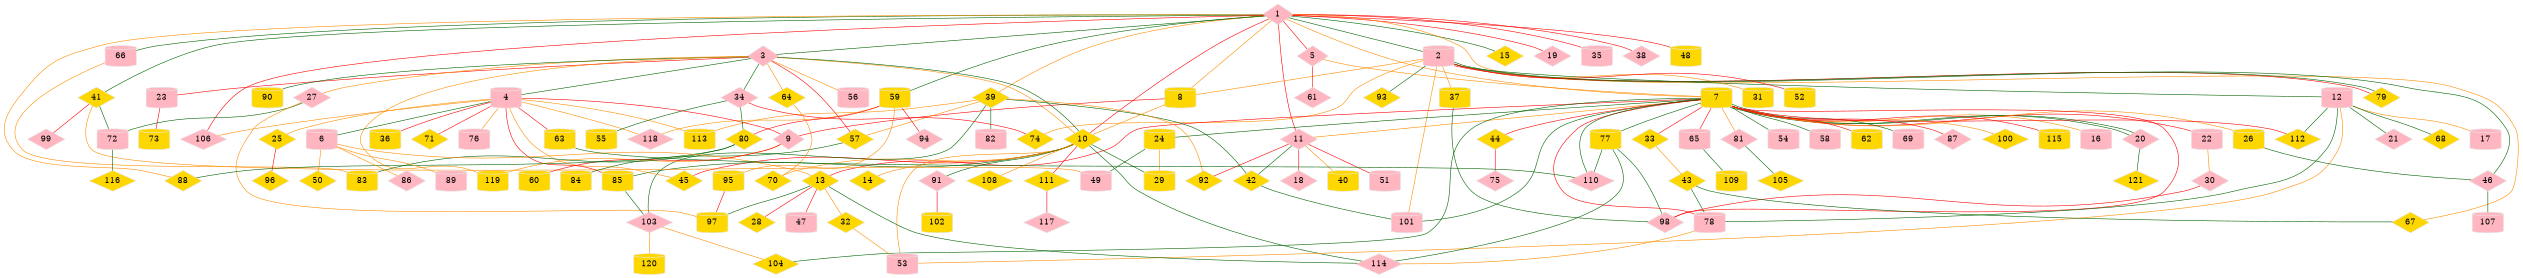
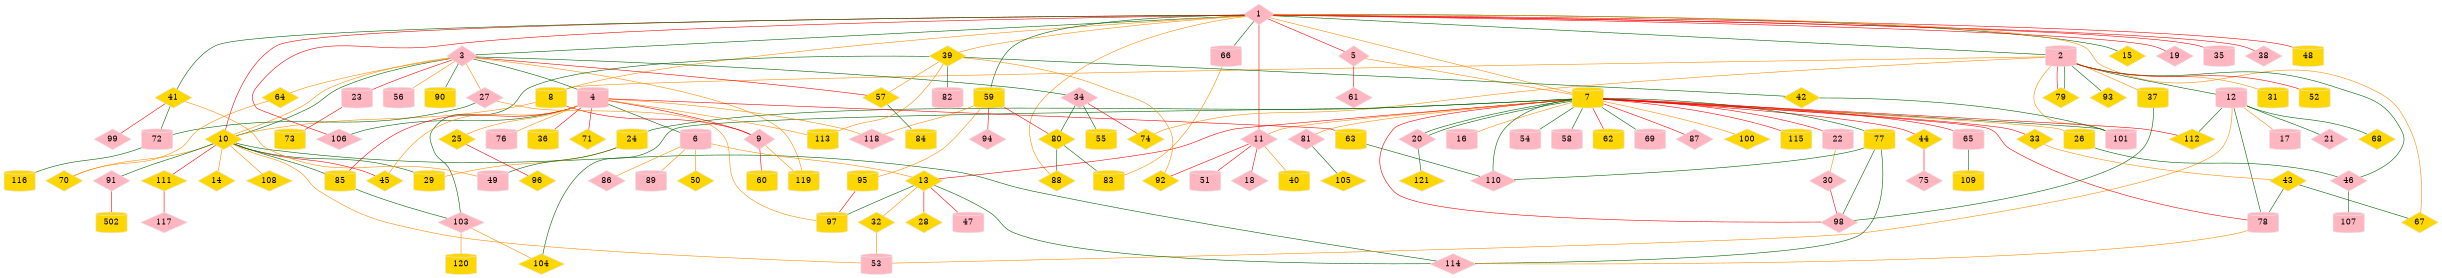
(327, 118) -> (470, 121)
(1275, 160) -> none
(113, 181) -> (20, 181)
(937, 222) -> (112, 222)
